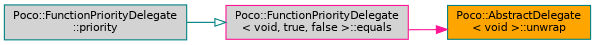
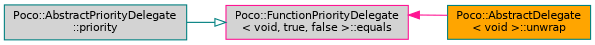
(96, 22) -> (96, 22)
(422, 30) -> (433, 15)
